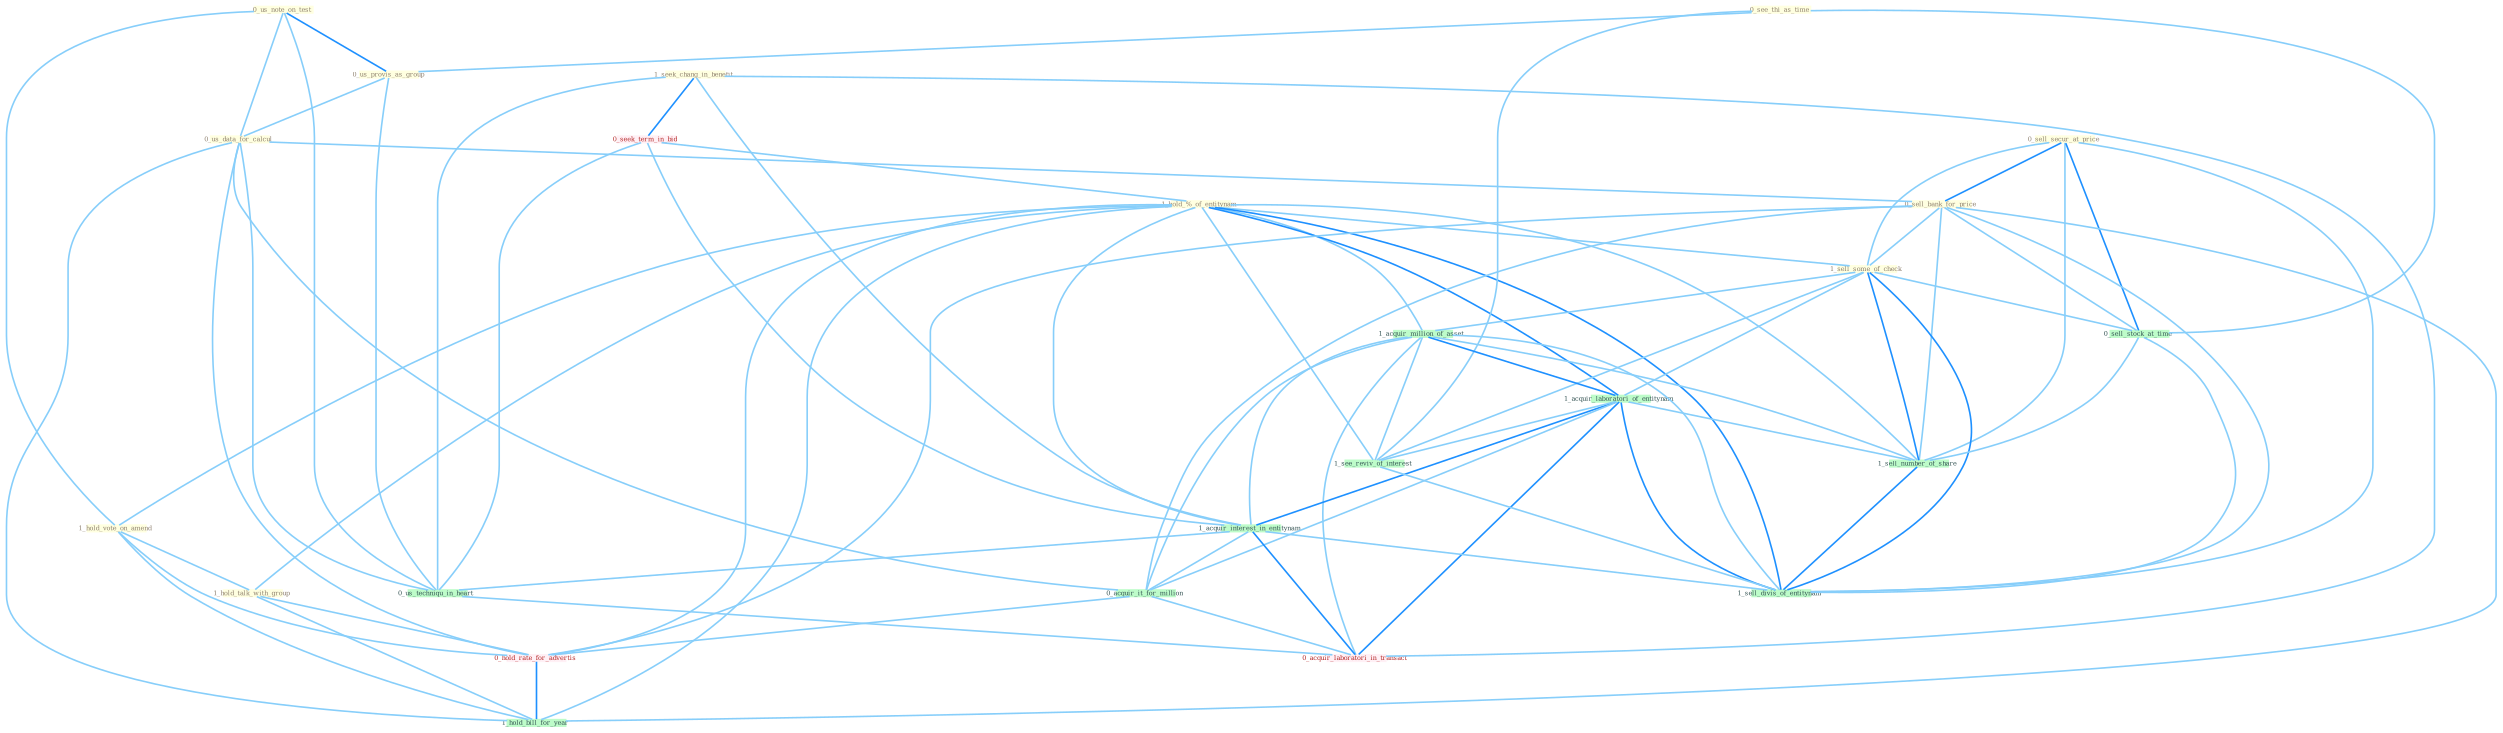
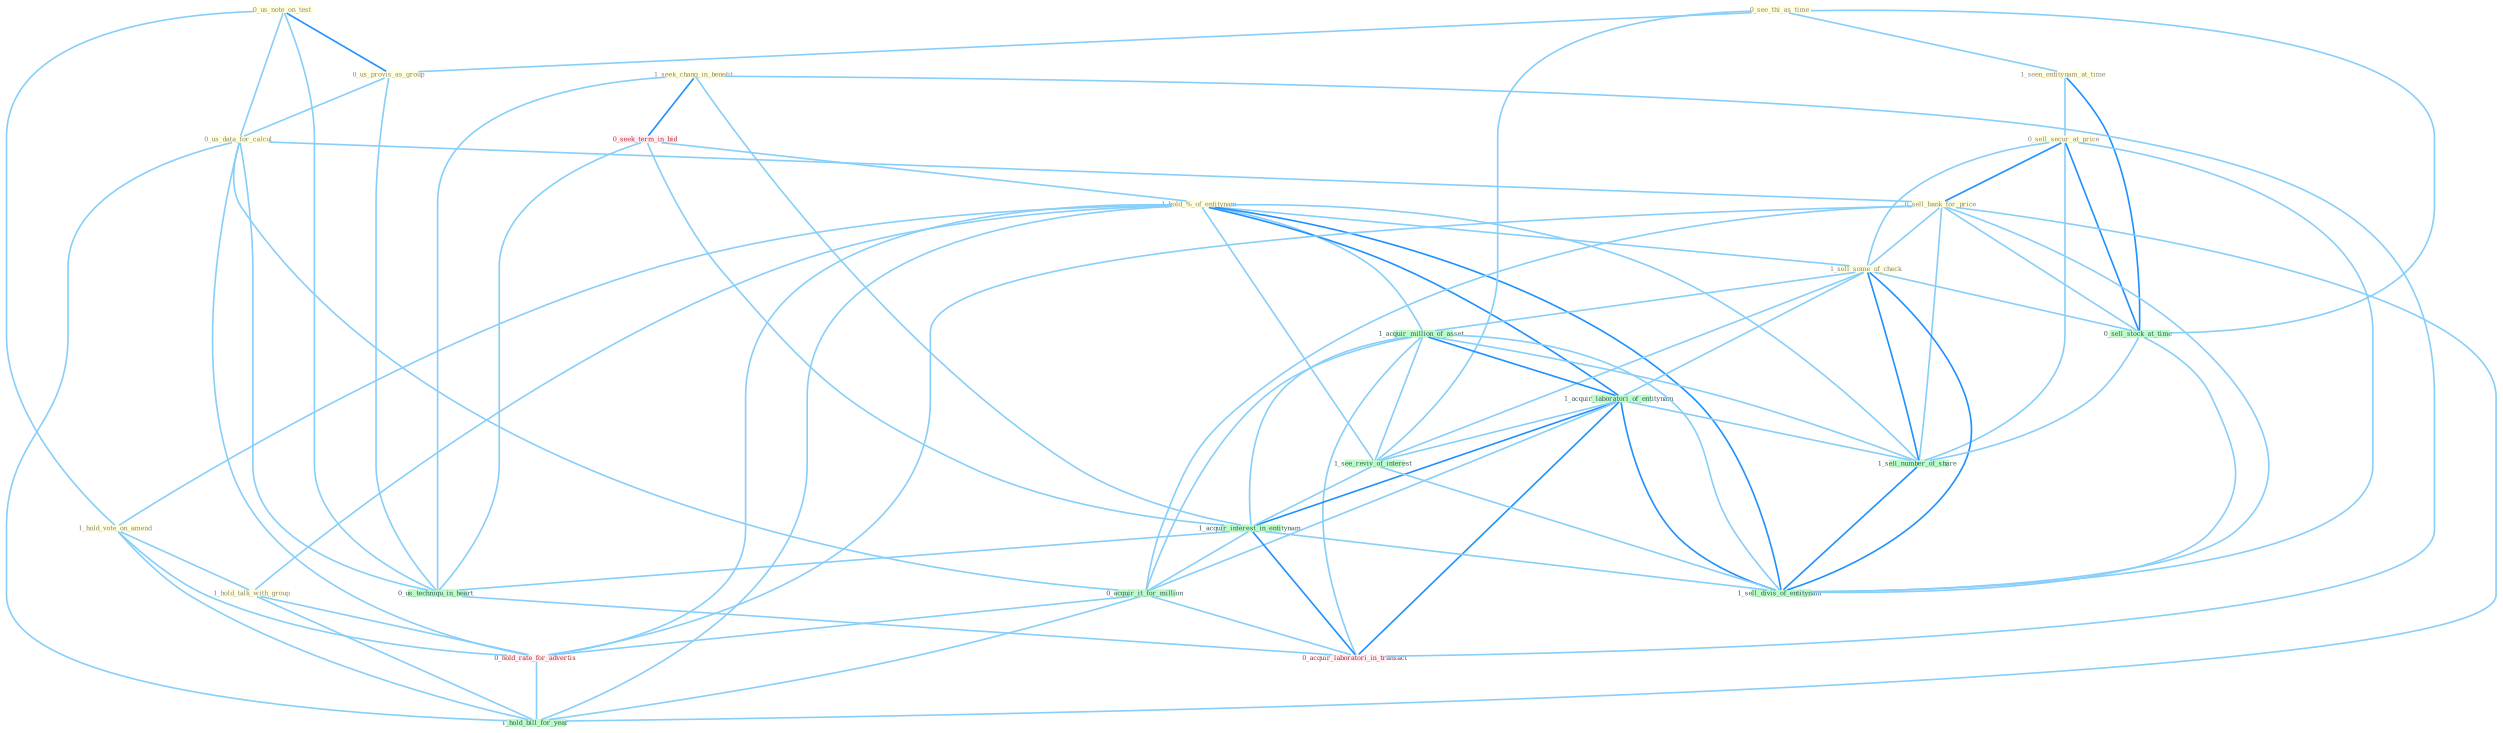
none -> (2065, 75)
(1054, 387) -> (1336, 484)
none -> (847, 670)
(536, 690) -> (536, 690)
